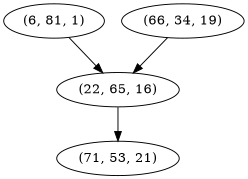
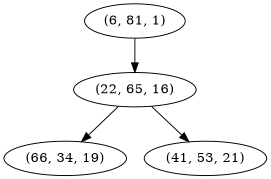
(154, 52) -> (104, 121)
(118, 158) -> (205, 158)
